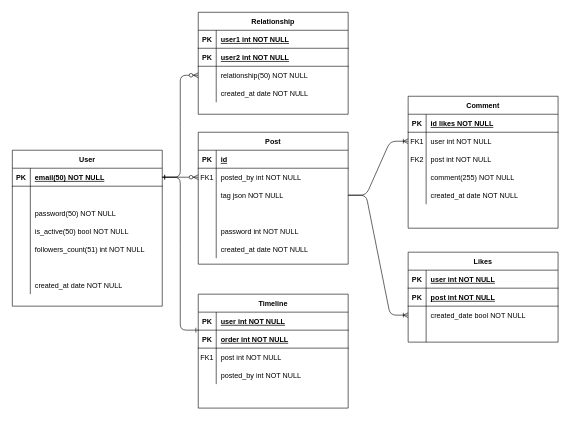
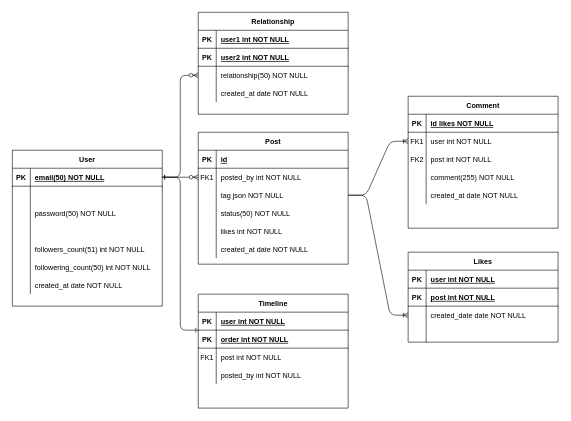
none -> (282, 213)
(96, 231) -> none
(259, 232) -> (251, 232)
none -> (96, 267)
(479, 316) -> (480, 316)
